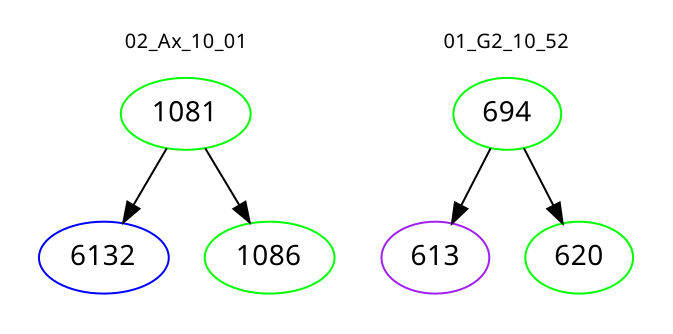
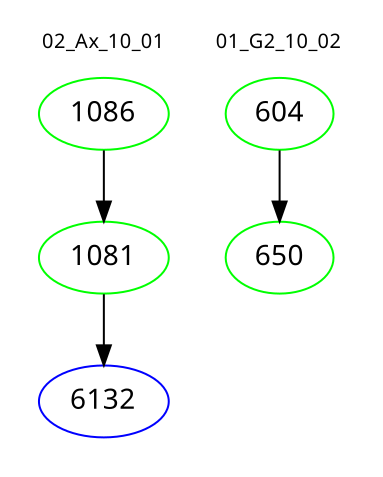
(507, 43) -> (280, 43)
(507, 114) -> (280, 114)
(222, 177) -> (104, 176)
(435, 258) -> none
(579, 258) -> (280, 258)
